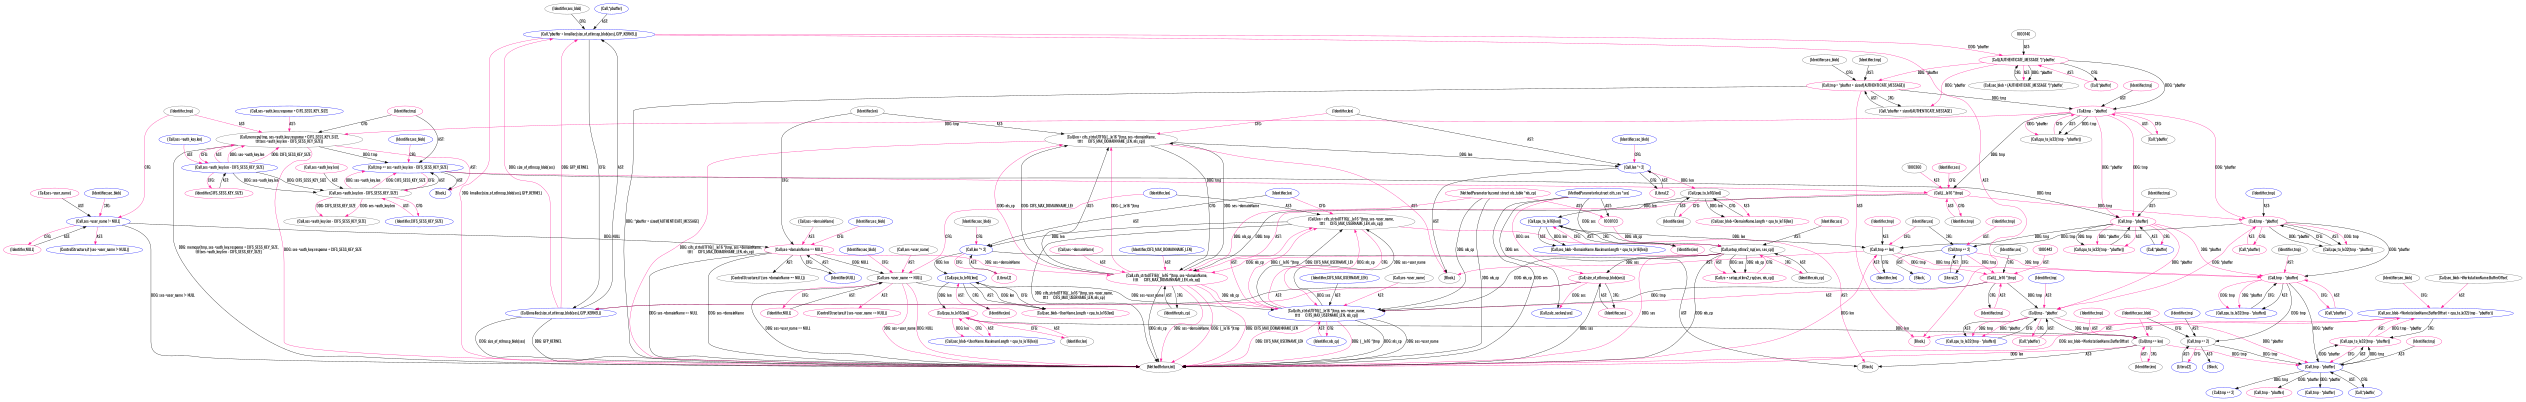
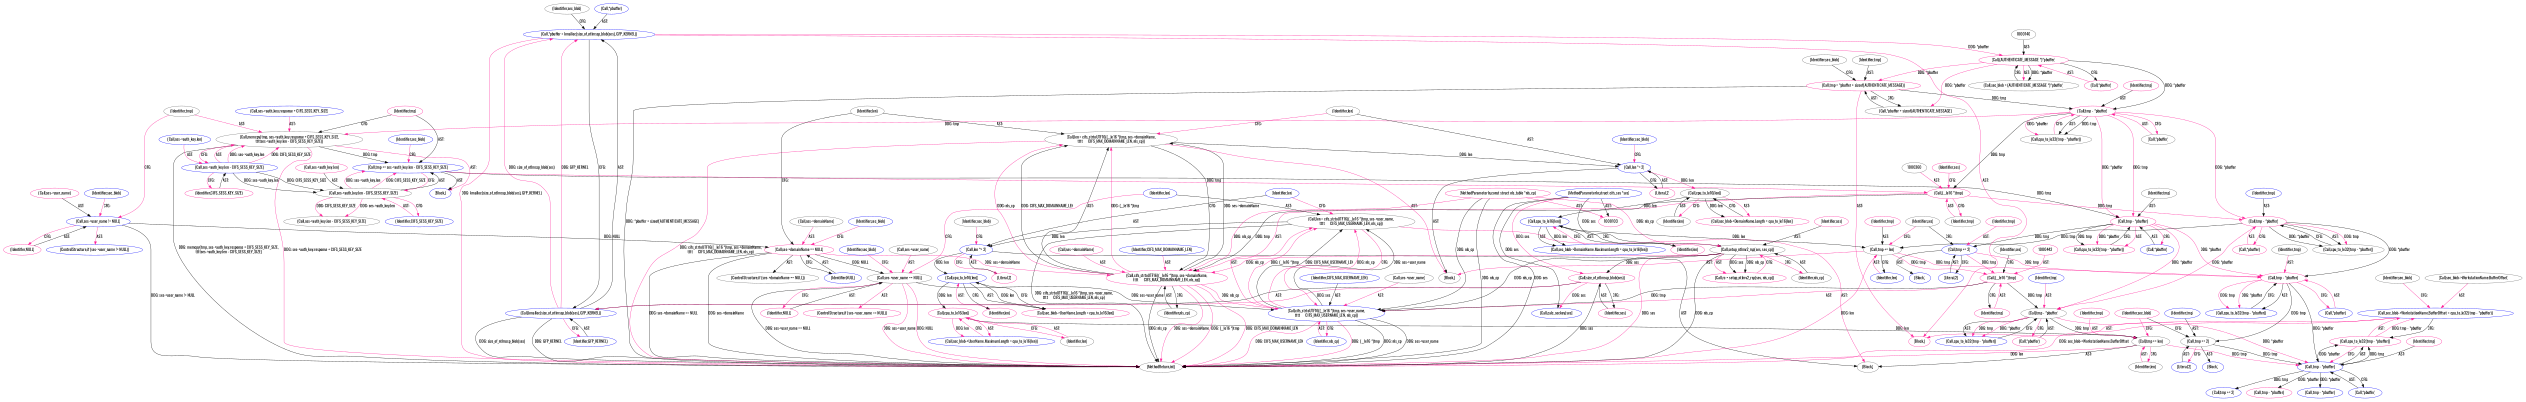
(1663, 244) -> (1629, 218)
none -> (590, 342)
